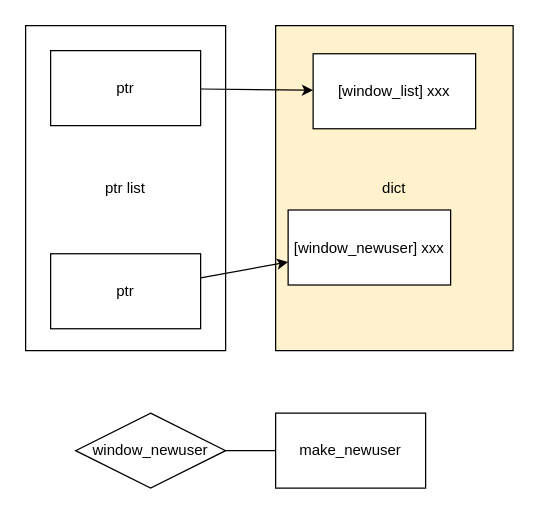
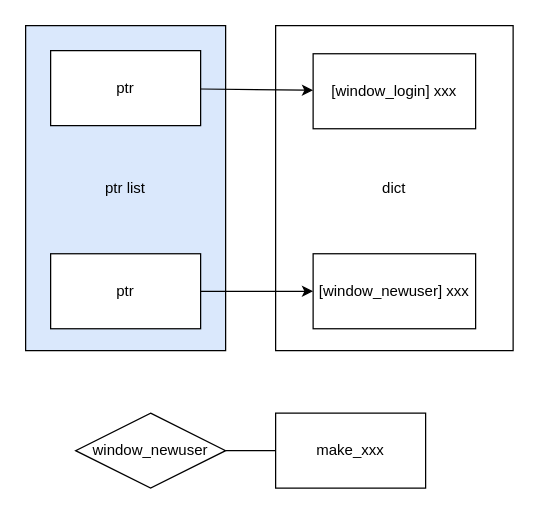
(394, 92) -> (394, 92)
(126, 188) -> (126, 188)
(394, 188) -> (394, 188)
(369, 248) -> (394, 291)
(351, 451) -> (351, 451)
